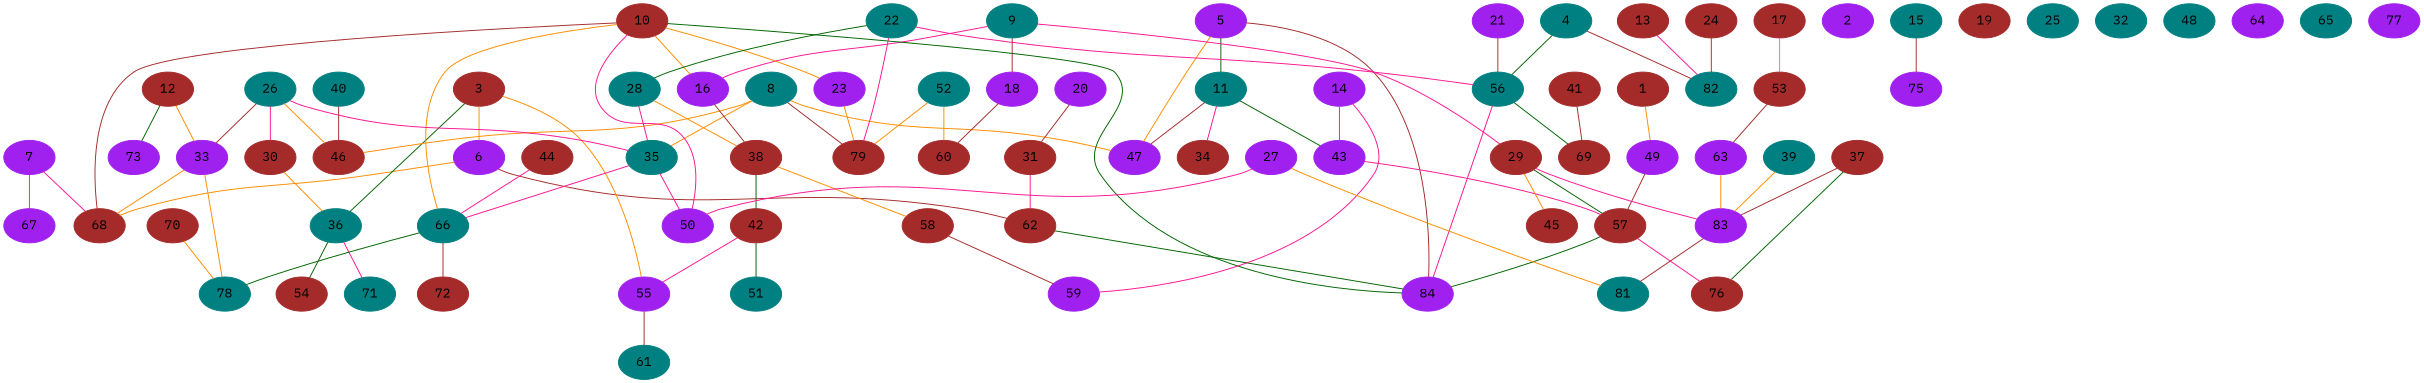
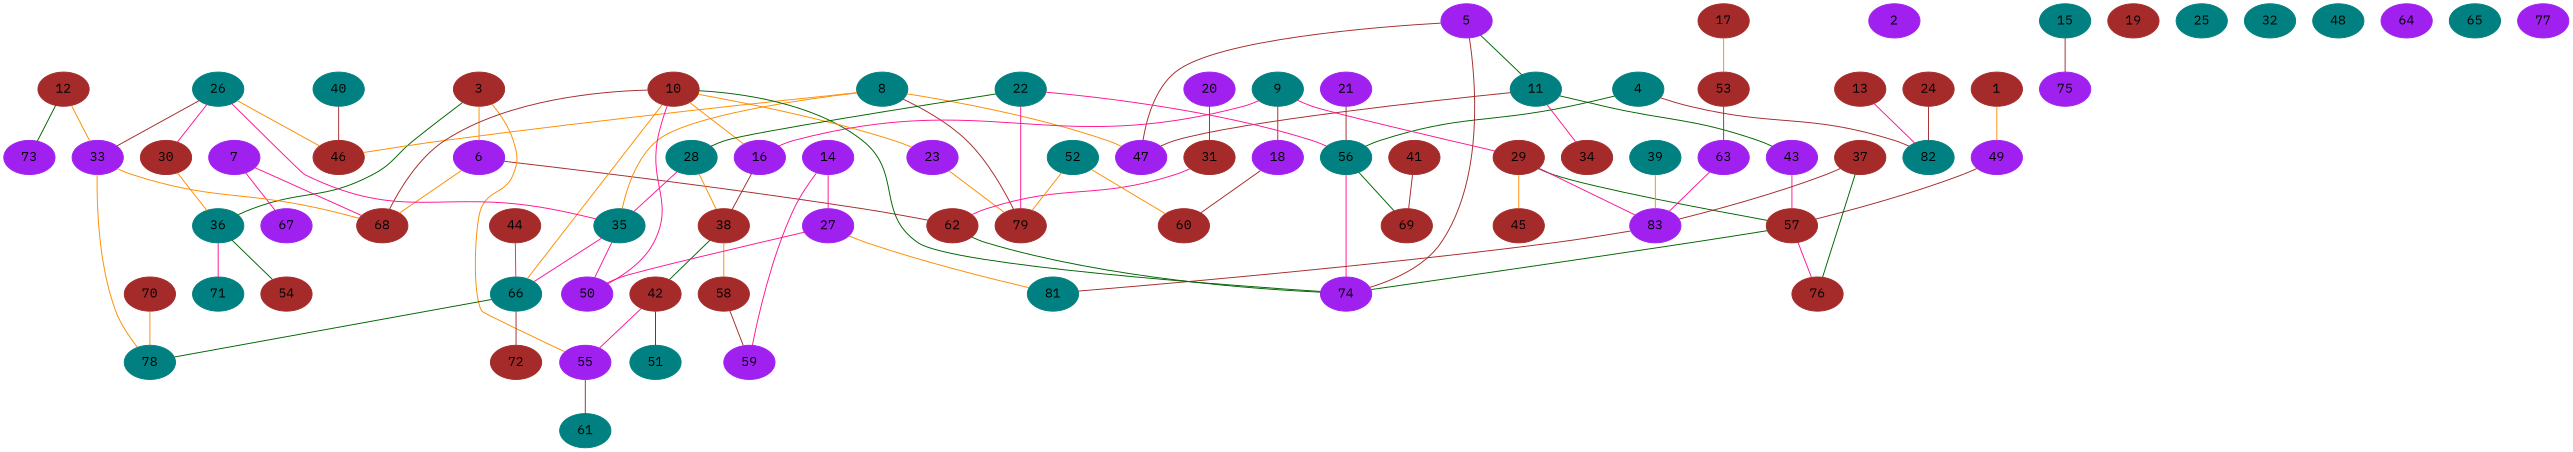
(1176, 89) -> (1267, 42)
(1339, 123) -> (828, 192)
(1721, 192) -> (1690, 192)
(1428, 294) -> (1346, 294)
